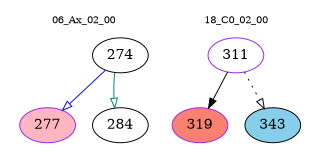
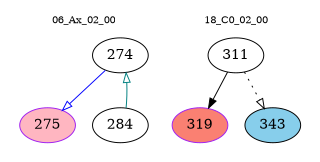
(236, 55) -> (236, 55)
(114, 85) -> (127, 95)
(48, 125) -> (48, 125)
